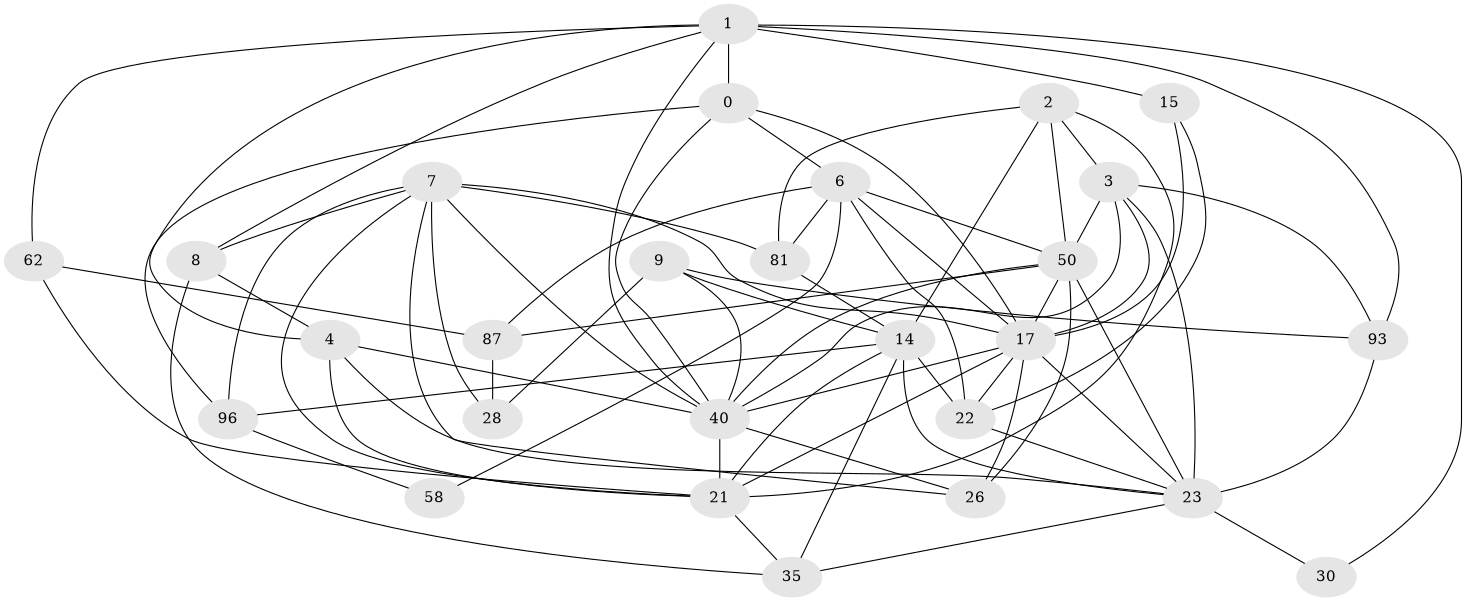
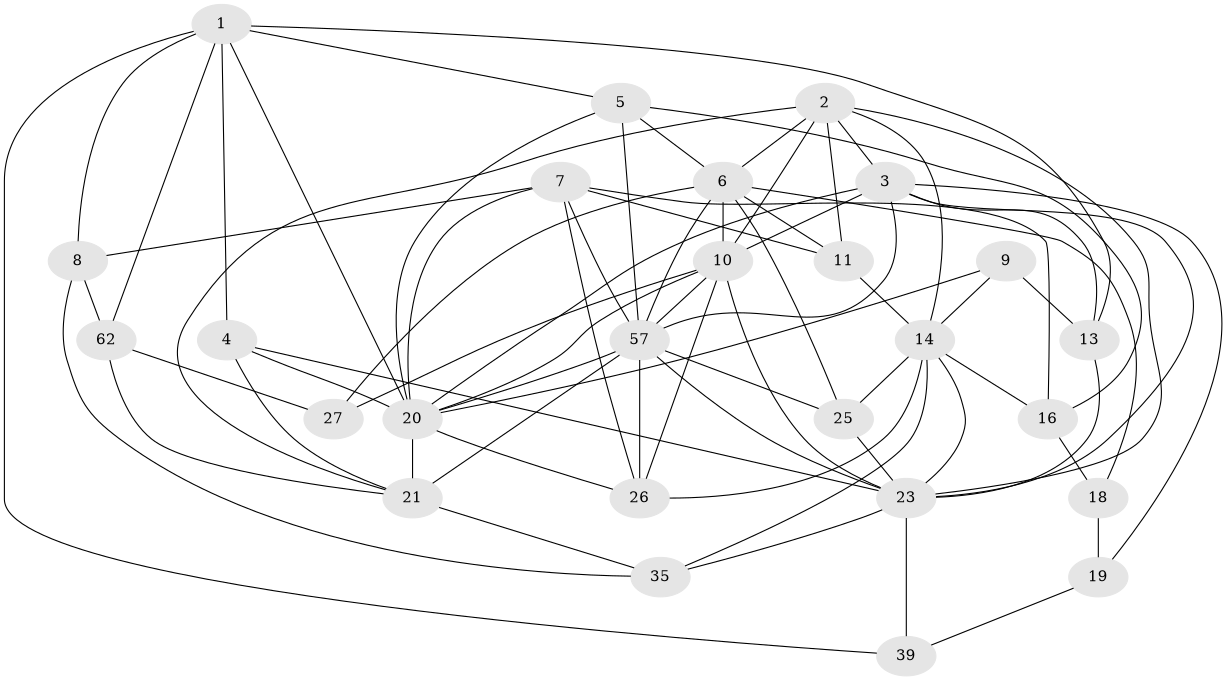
(729, 103) -> (621, 103)
(1170, 103) -> none
none -> (774, 143)
(780, 261) -> (844, 261)
(1068, 261) -> (723, 261)
none -> (1149, 292)
(281, 311) -> (92, 300)
(493, 340) -> (334, 419)
(1026, 340) -> (640, 340)
(1378, 340) -> (1090, 340)
(798, 406) -> (846, 463)
(228, 419) -> (1048, 419)
(493, 419) -> none
(720, 419) -> (413, 419)
(966, 419) -> (844, 419)
(355, 451) -> none
(435, 498) -> (1098, 498)
none -> (1098, 577)
(1327, 577) -> (906, 656)
